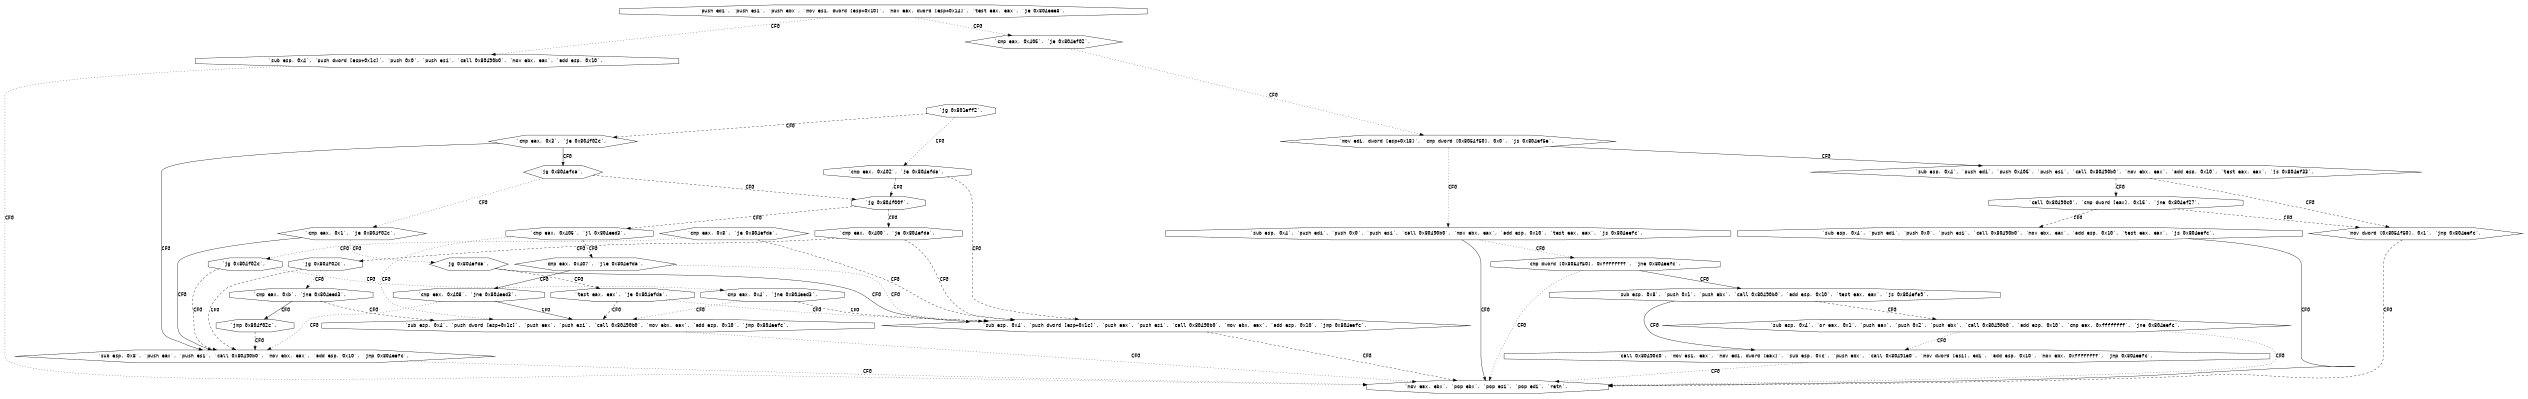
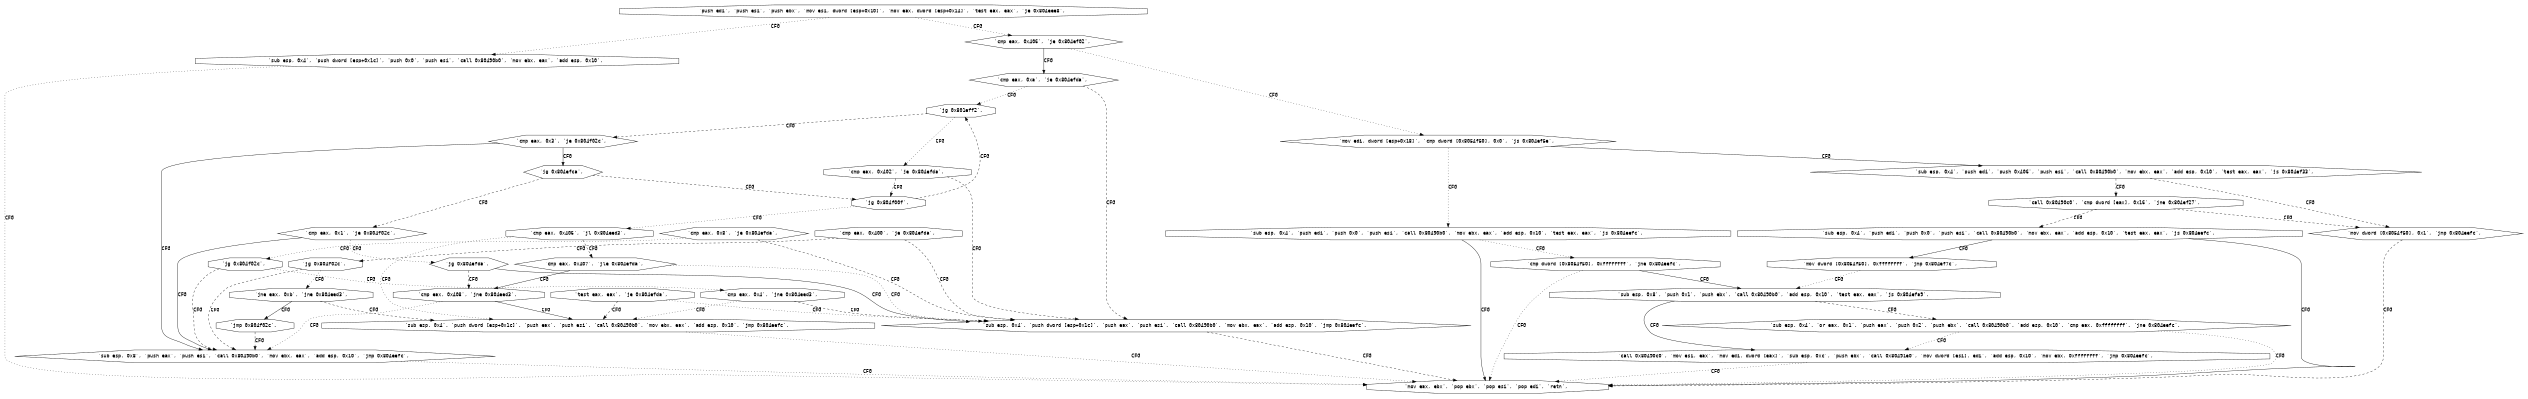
none -> (1044, 80)
(460, 202) -> (460, 202)
(889, 216) -> (974, 179)
(743, 217) -> (743, 217)
none -> (1882, 264)
(551, 277) -> (469, 278)
(301, 295) -> (301, 295)
